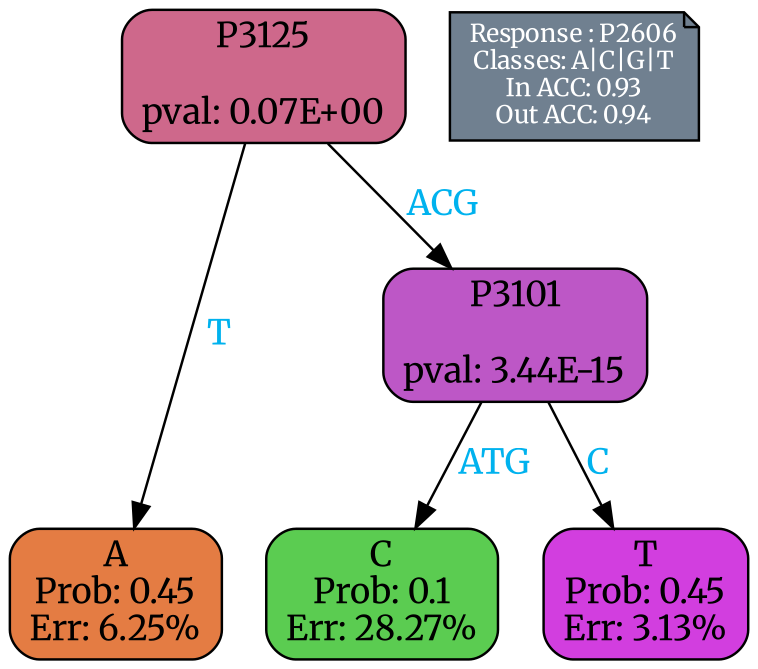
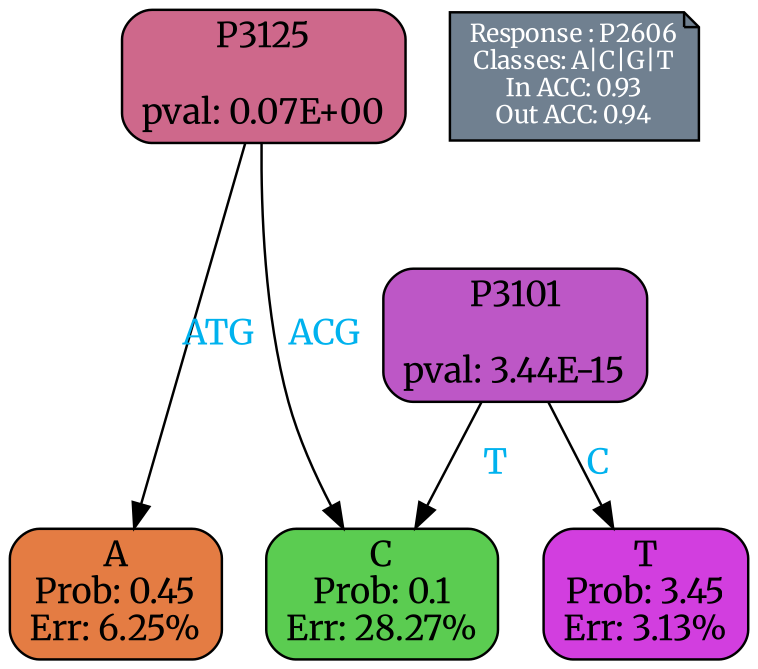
(381, 197) -> (273, 330)
(219, 335) -> (219, 335)
(496, 465) -> (496, 465)
(646, 594) -> (646, 594)
